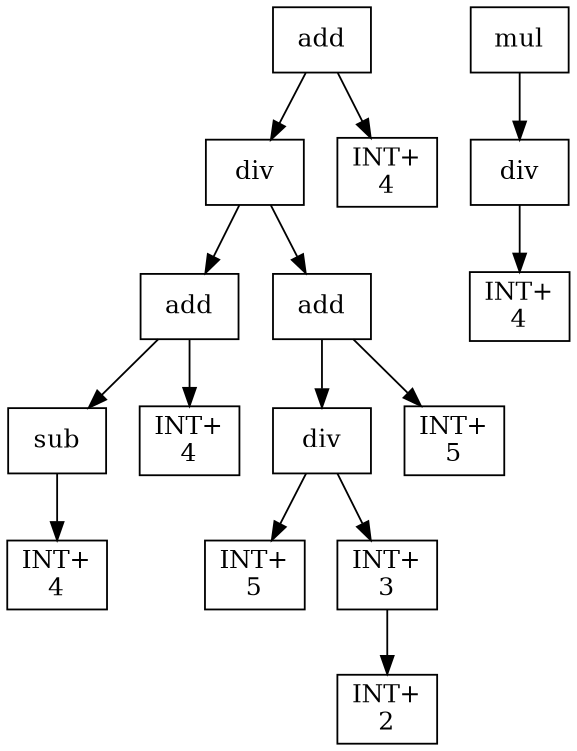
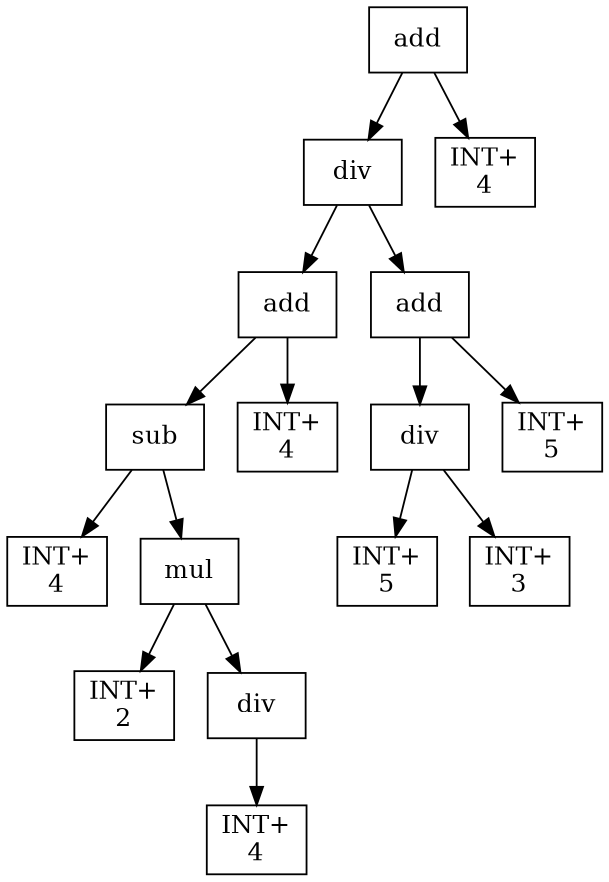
none -> (170, 495)
(387, 633) -> (162, 629)
